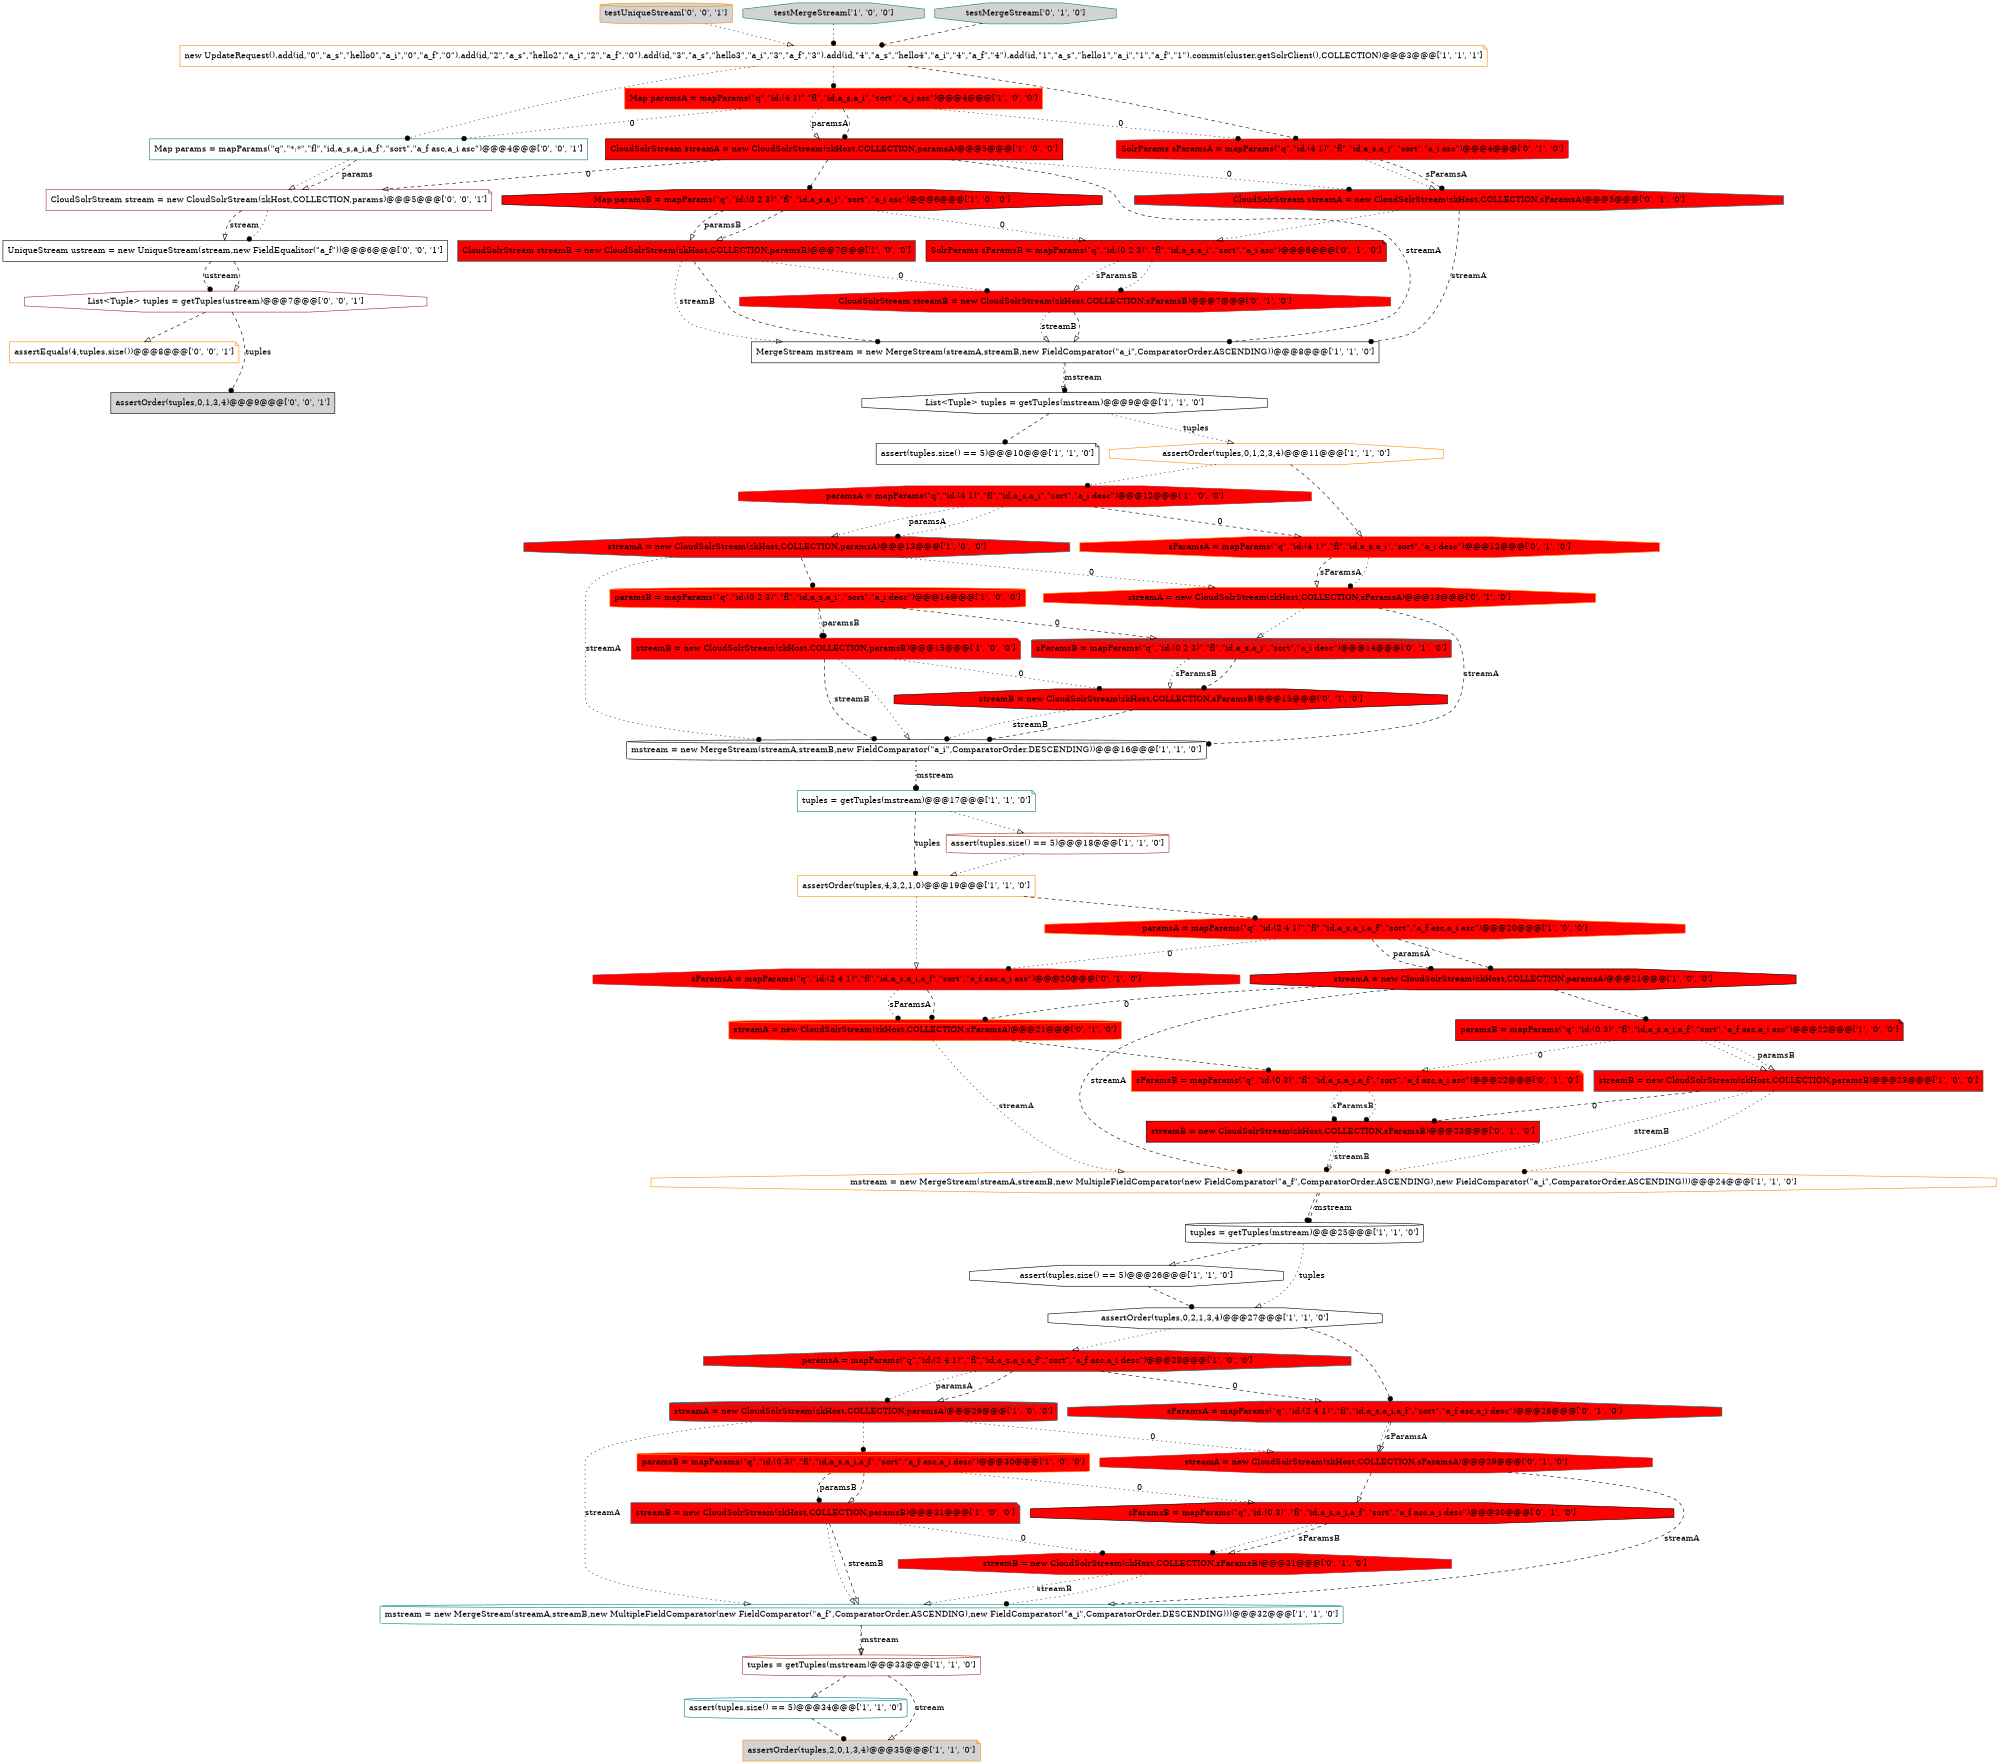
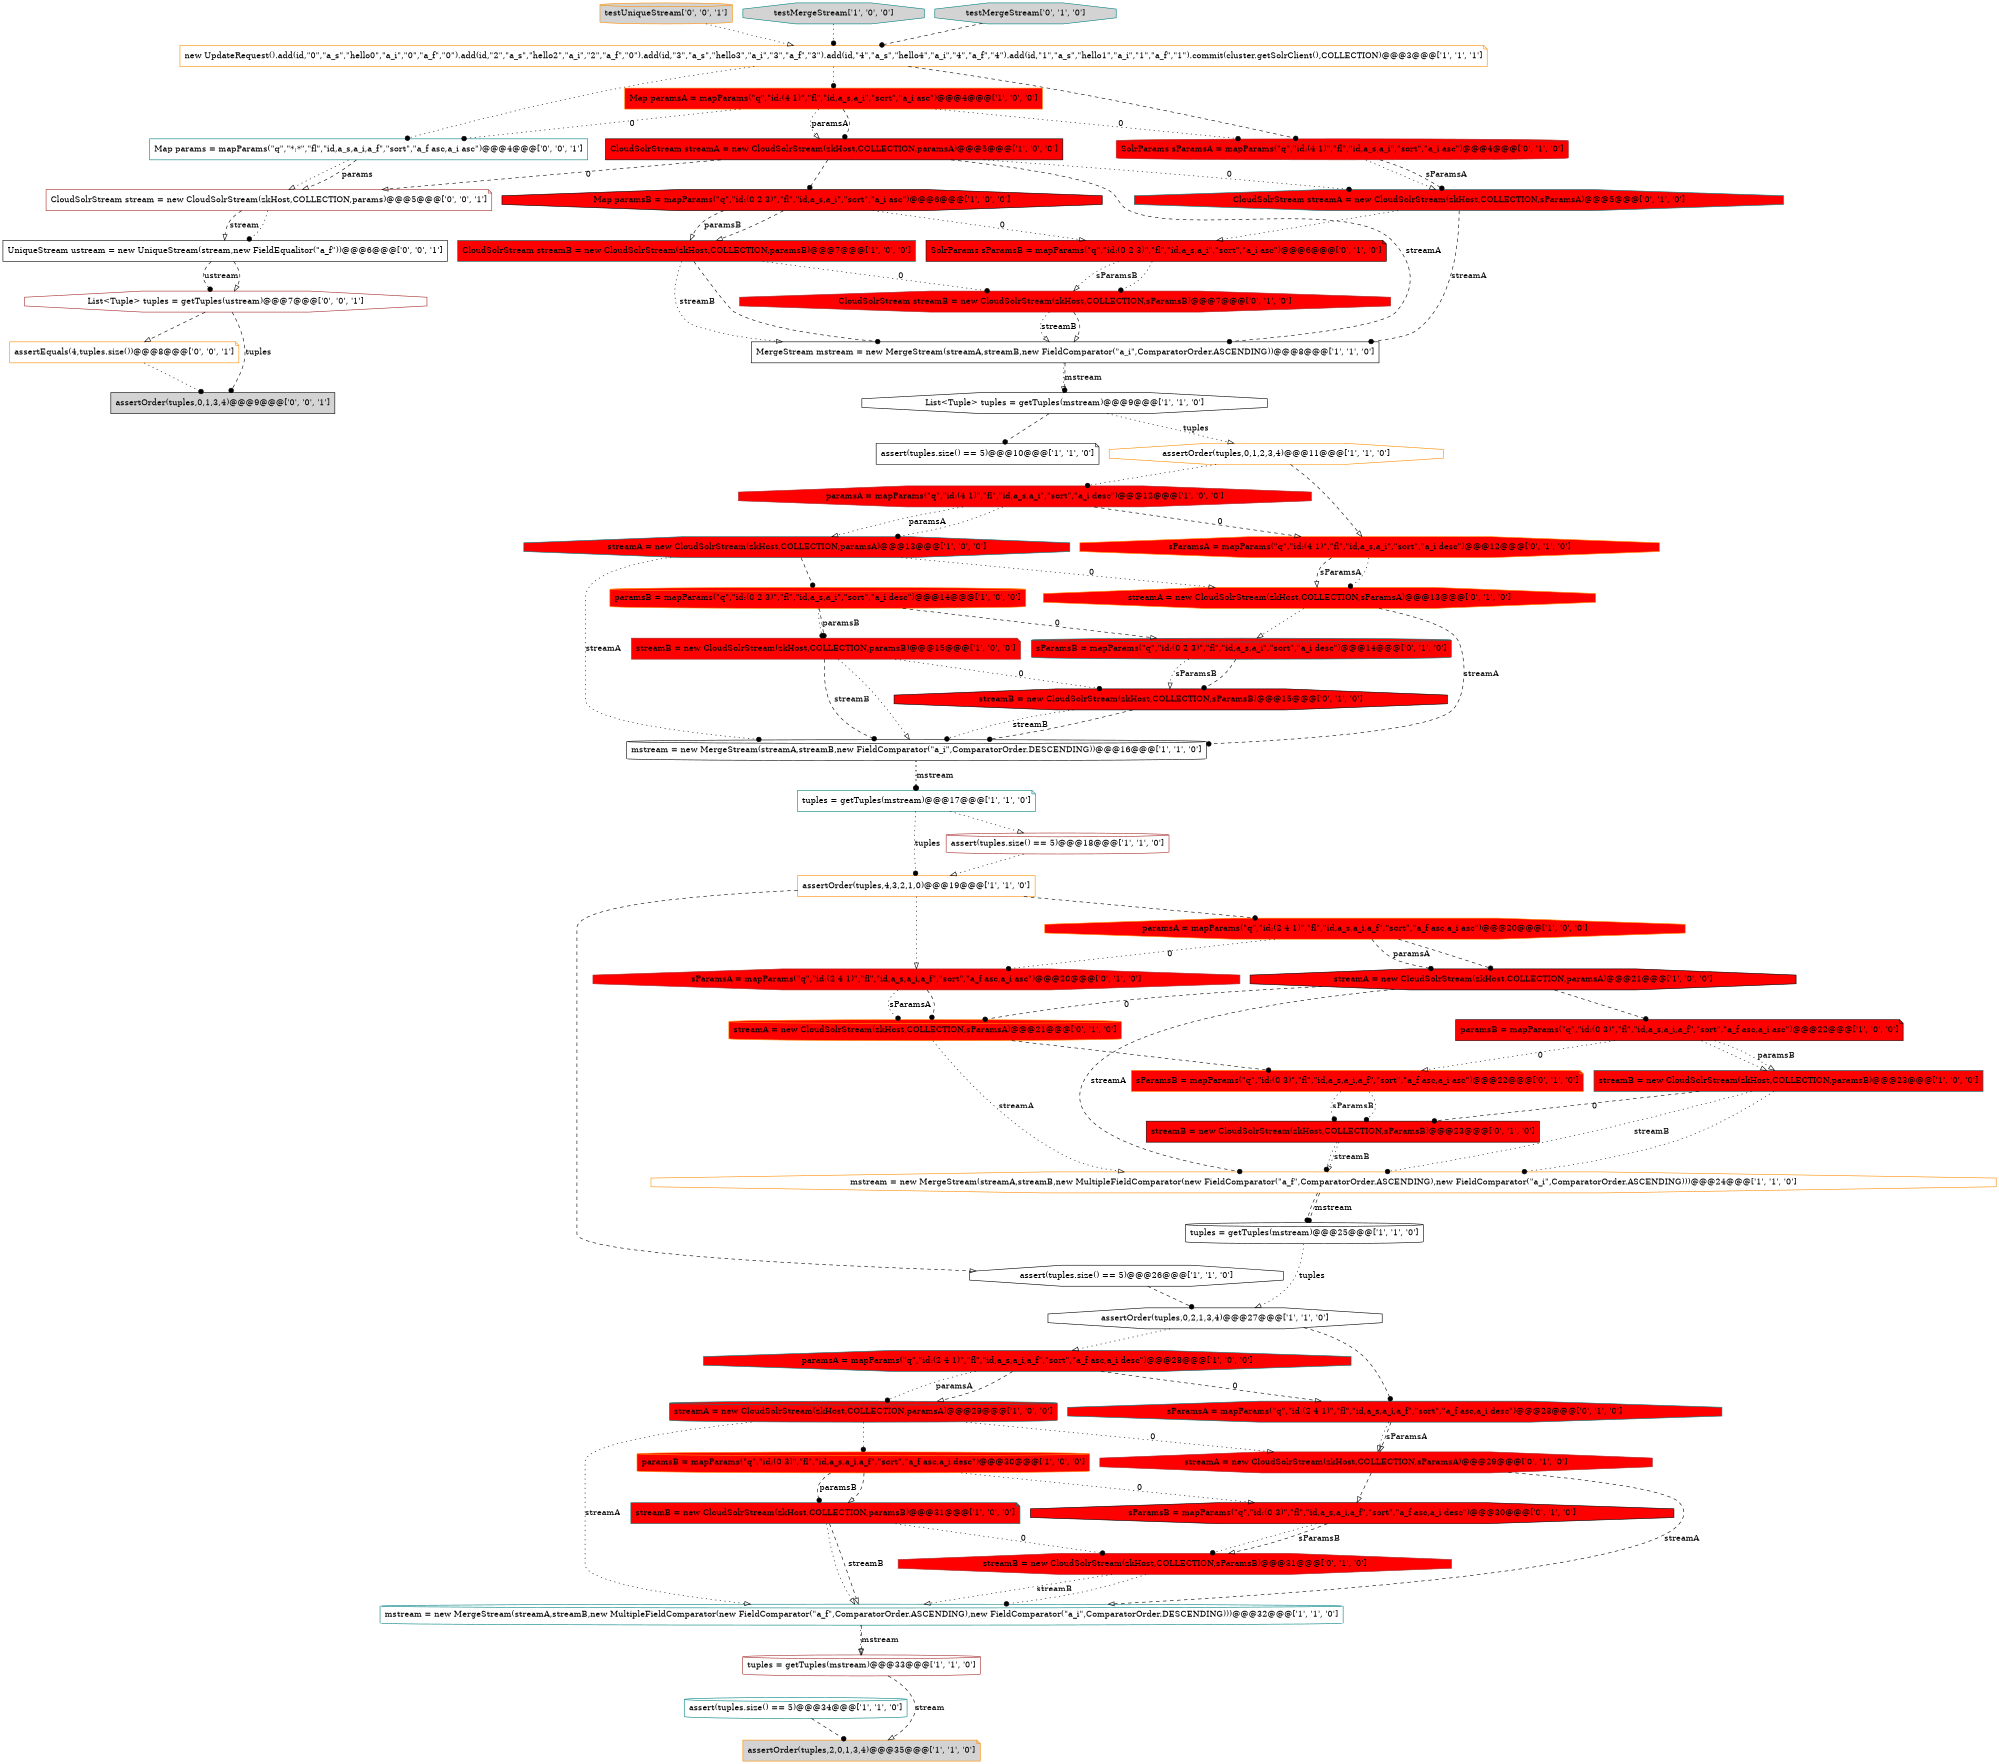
none -> (171, 377)
(915, 841) -> (915, 841)
(1218, 1254) -> (577, 1165)
(831, 1685) -> none
